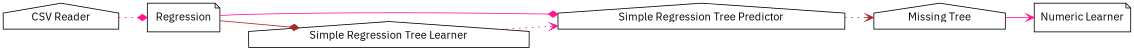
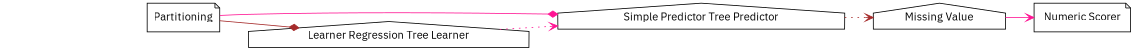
(61, 18) -> none
(184, 18) -> (183, 18)
(701, 18) -> (701, 18)
(940, 18) -> (939, 18)
(1082, 18) -> (1082, 18)
(389, 36) -> (389, 36)
